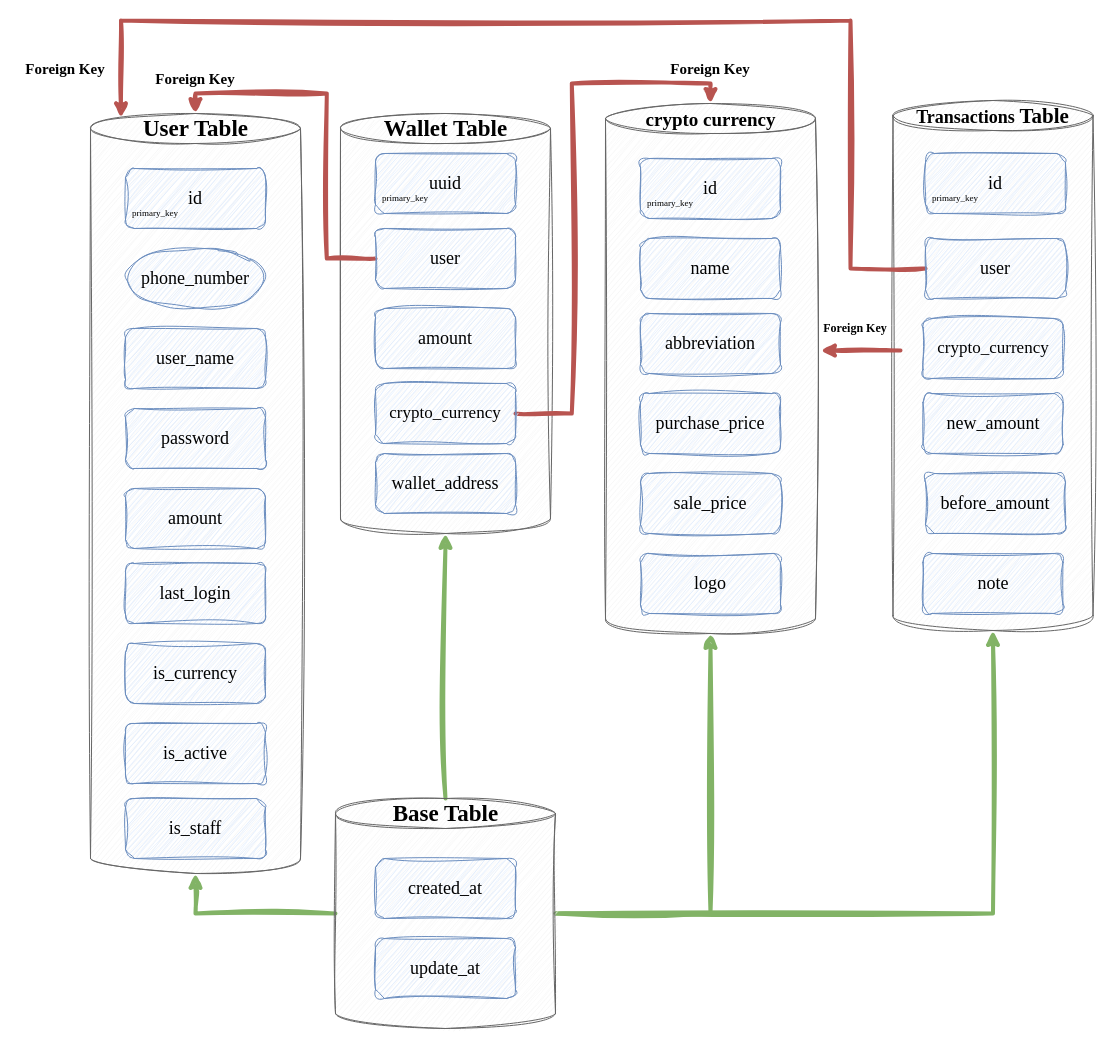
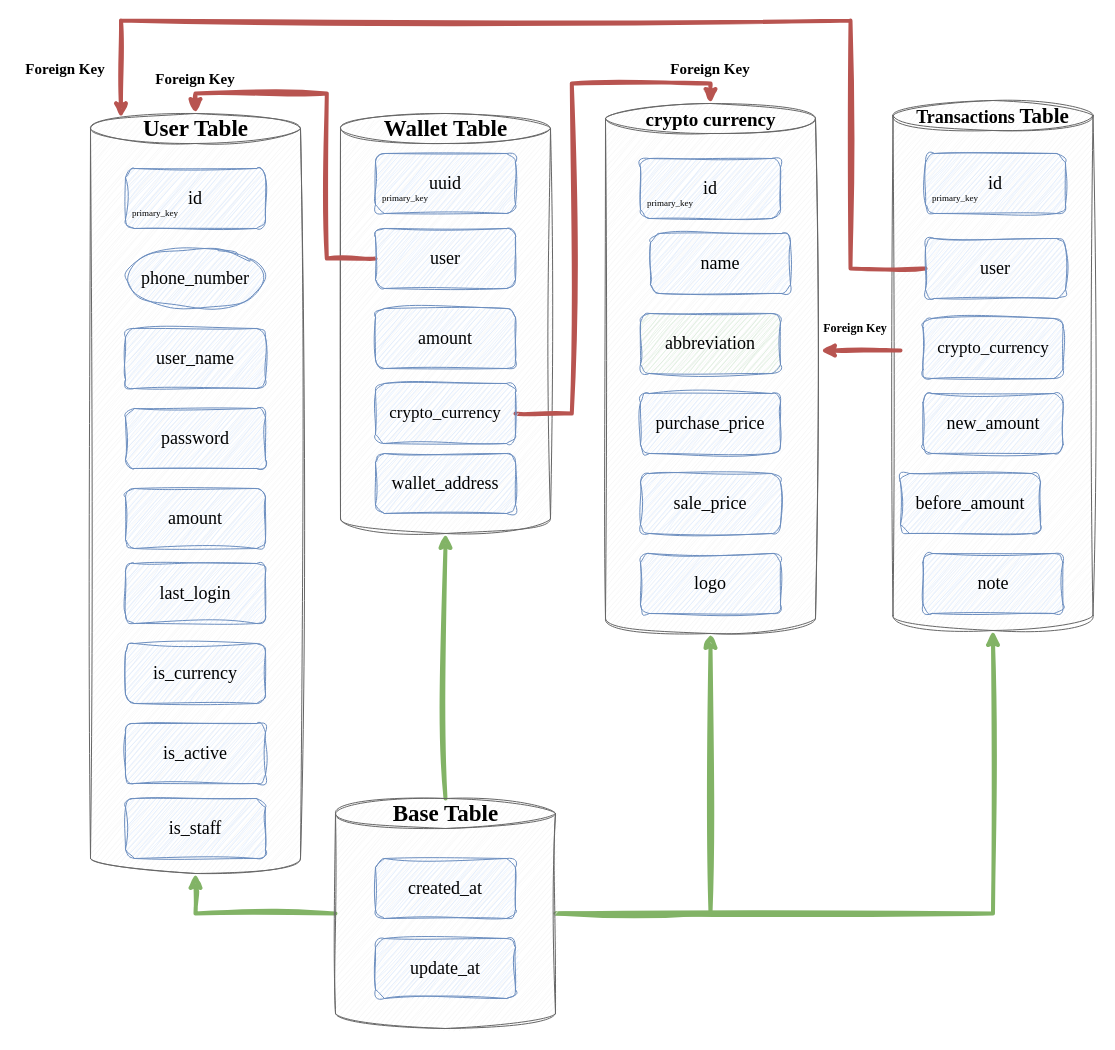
(711, 269) -> (721, 264)
(711, 344) -> (711, 344)
(996, 504) -> (971, 504)
